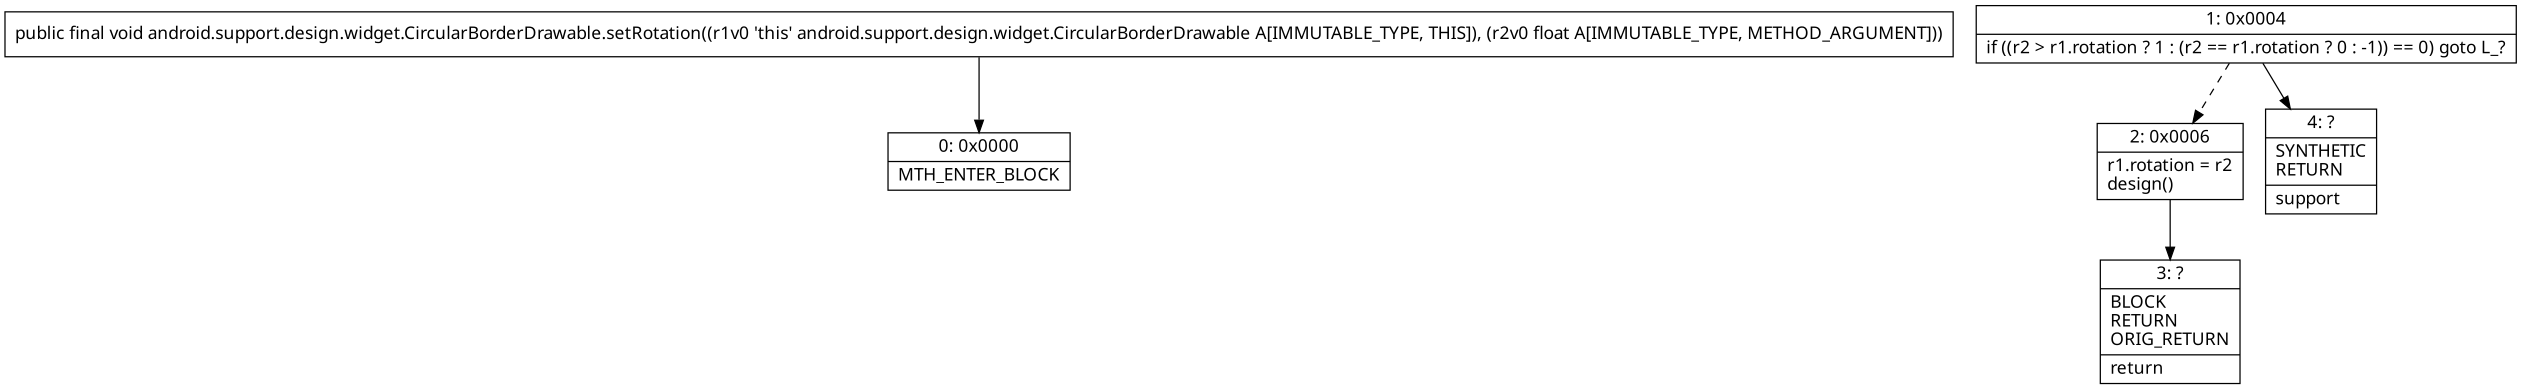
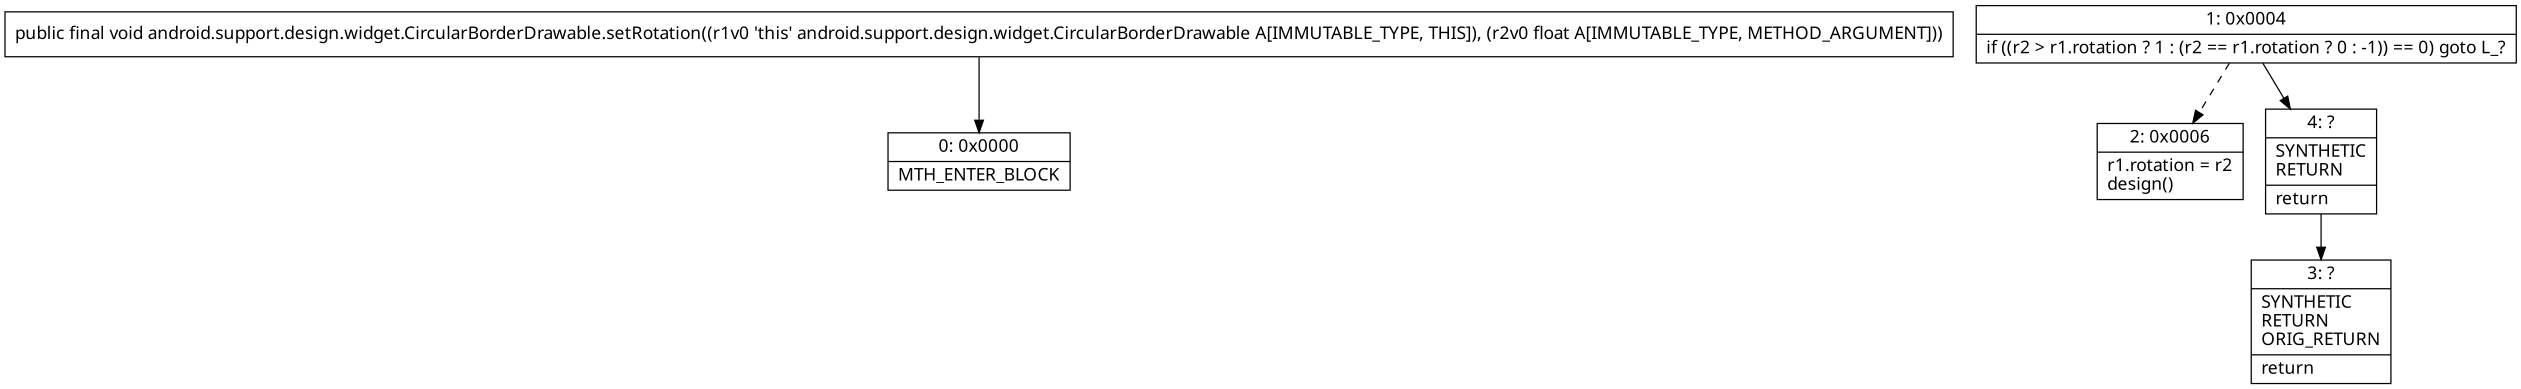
(2308, 199) -> (2302, 199)
(2170, 223) -> (2321, 231)
(2139, 302) -> (2307, 302)
